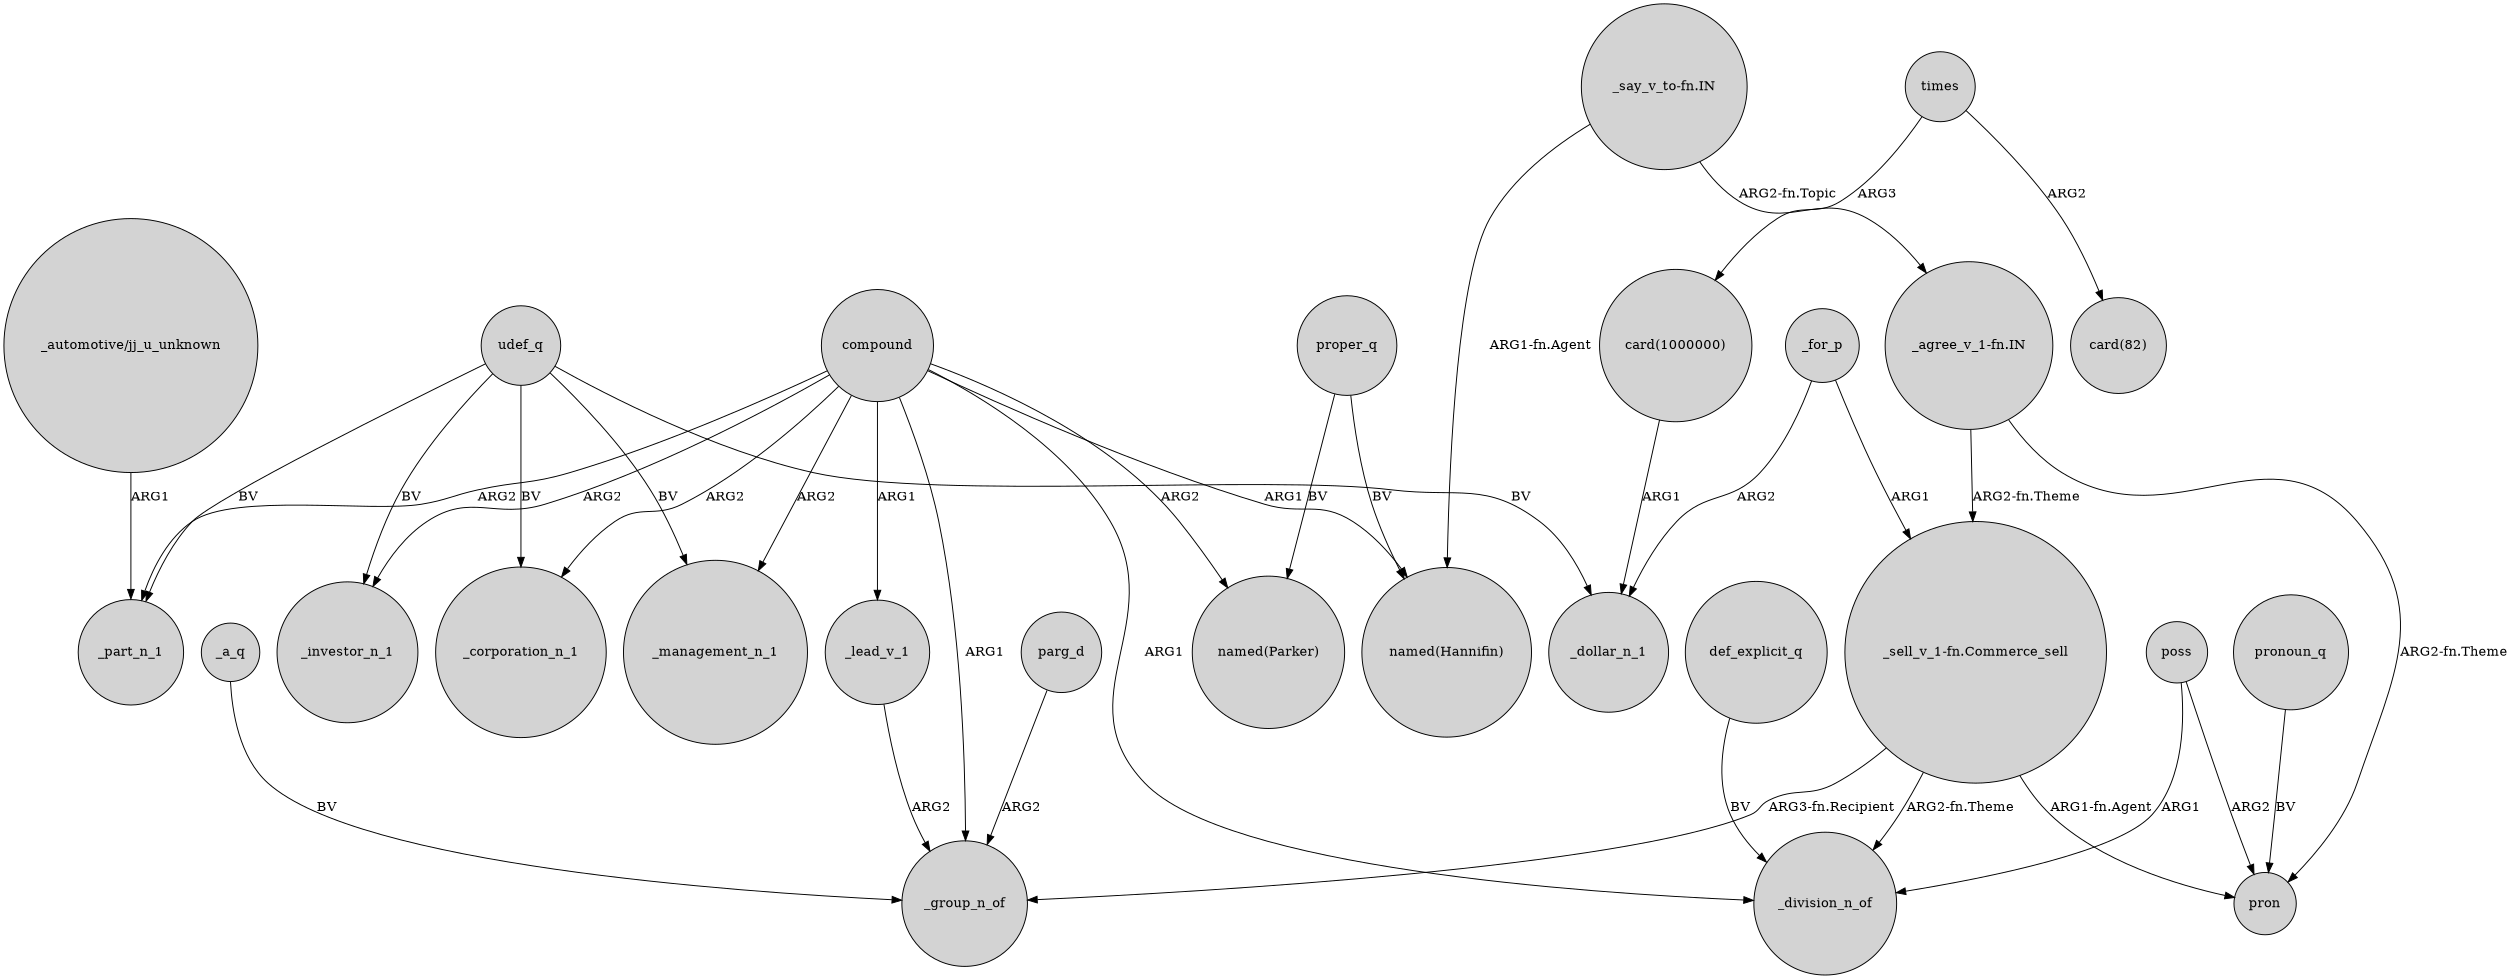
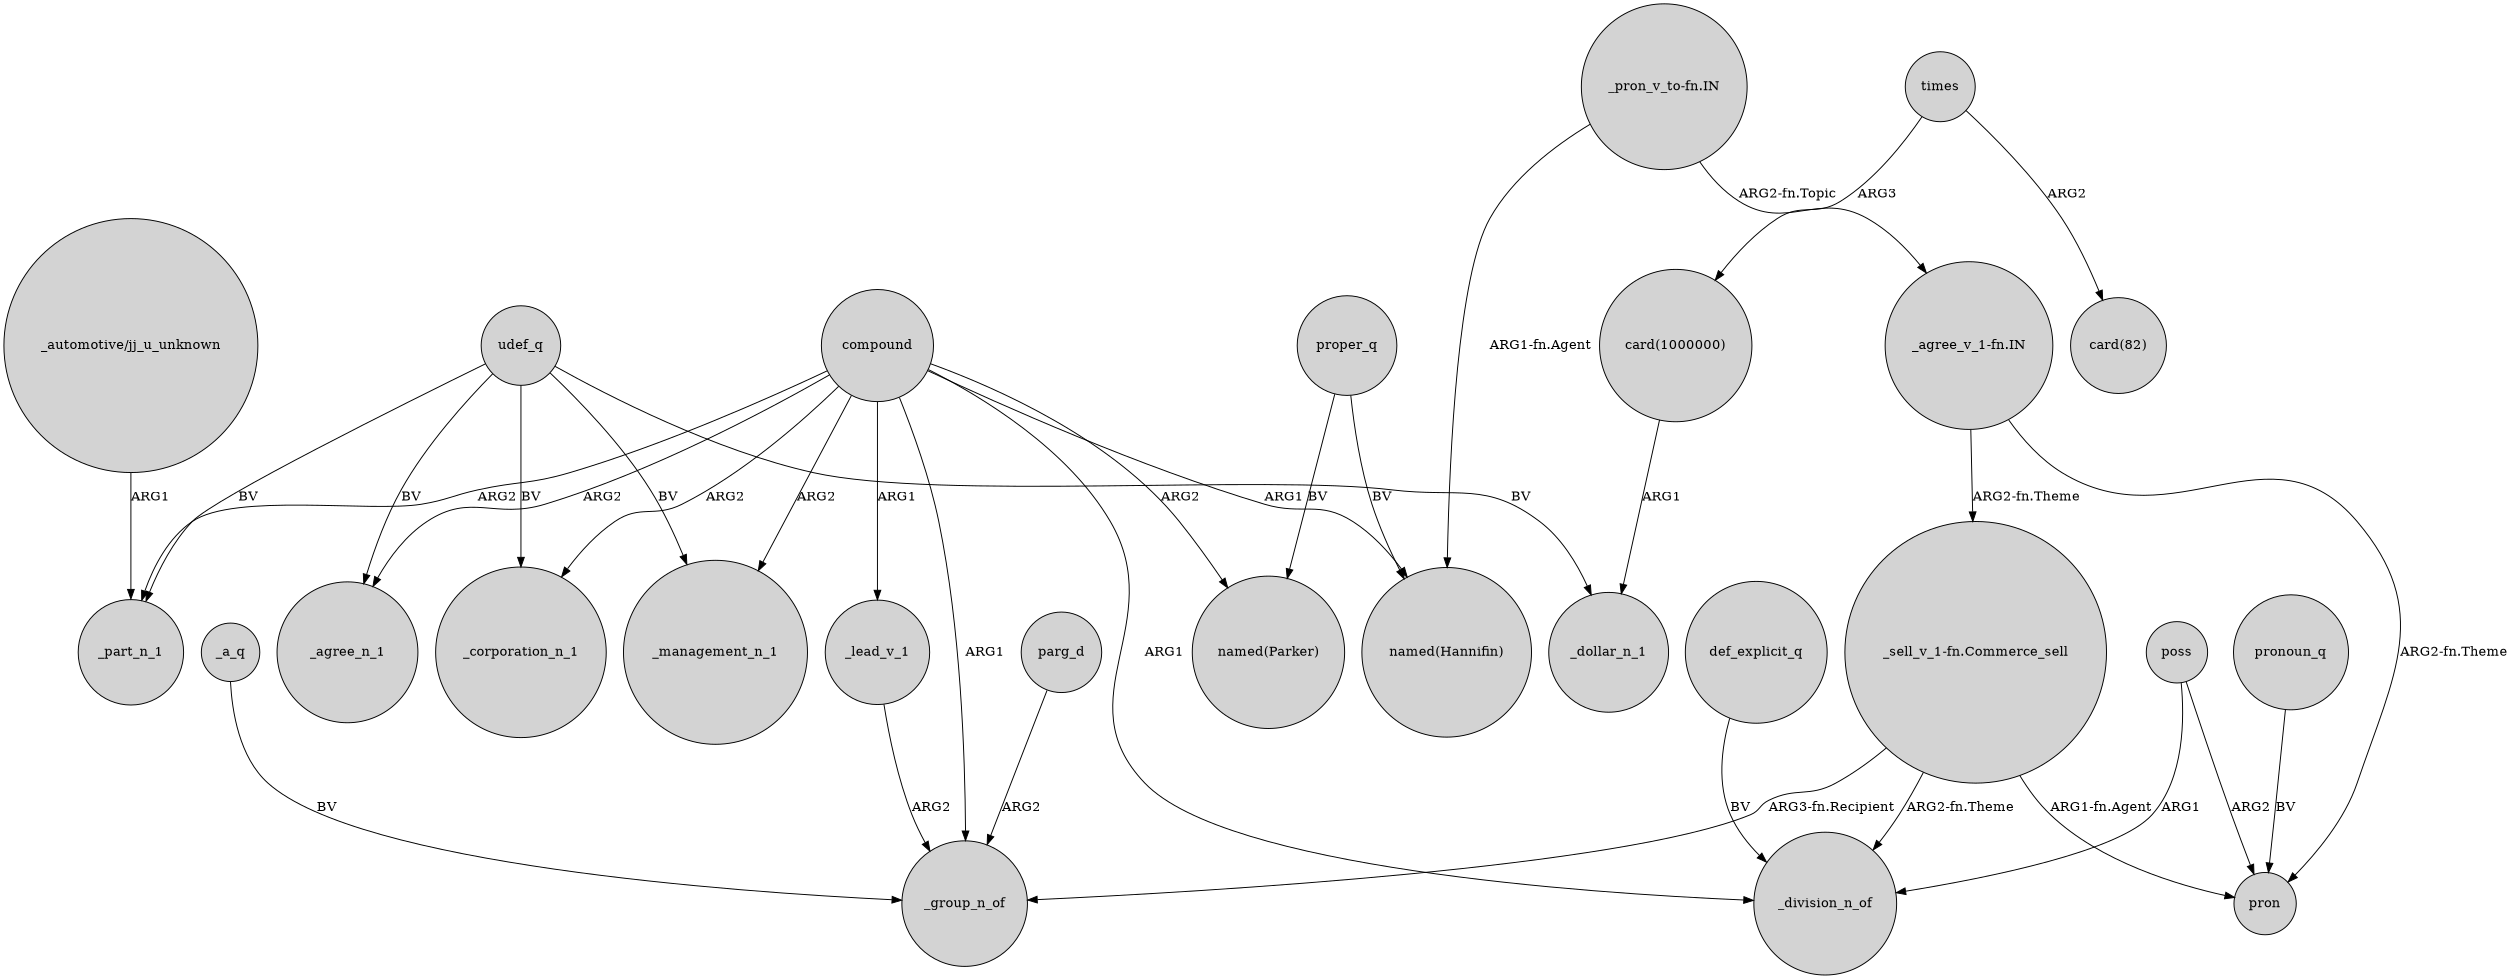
(1664, 87) -> (1664, 87)
(1822, 346) -> none
(347, 652) -> (347, 652)
